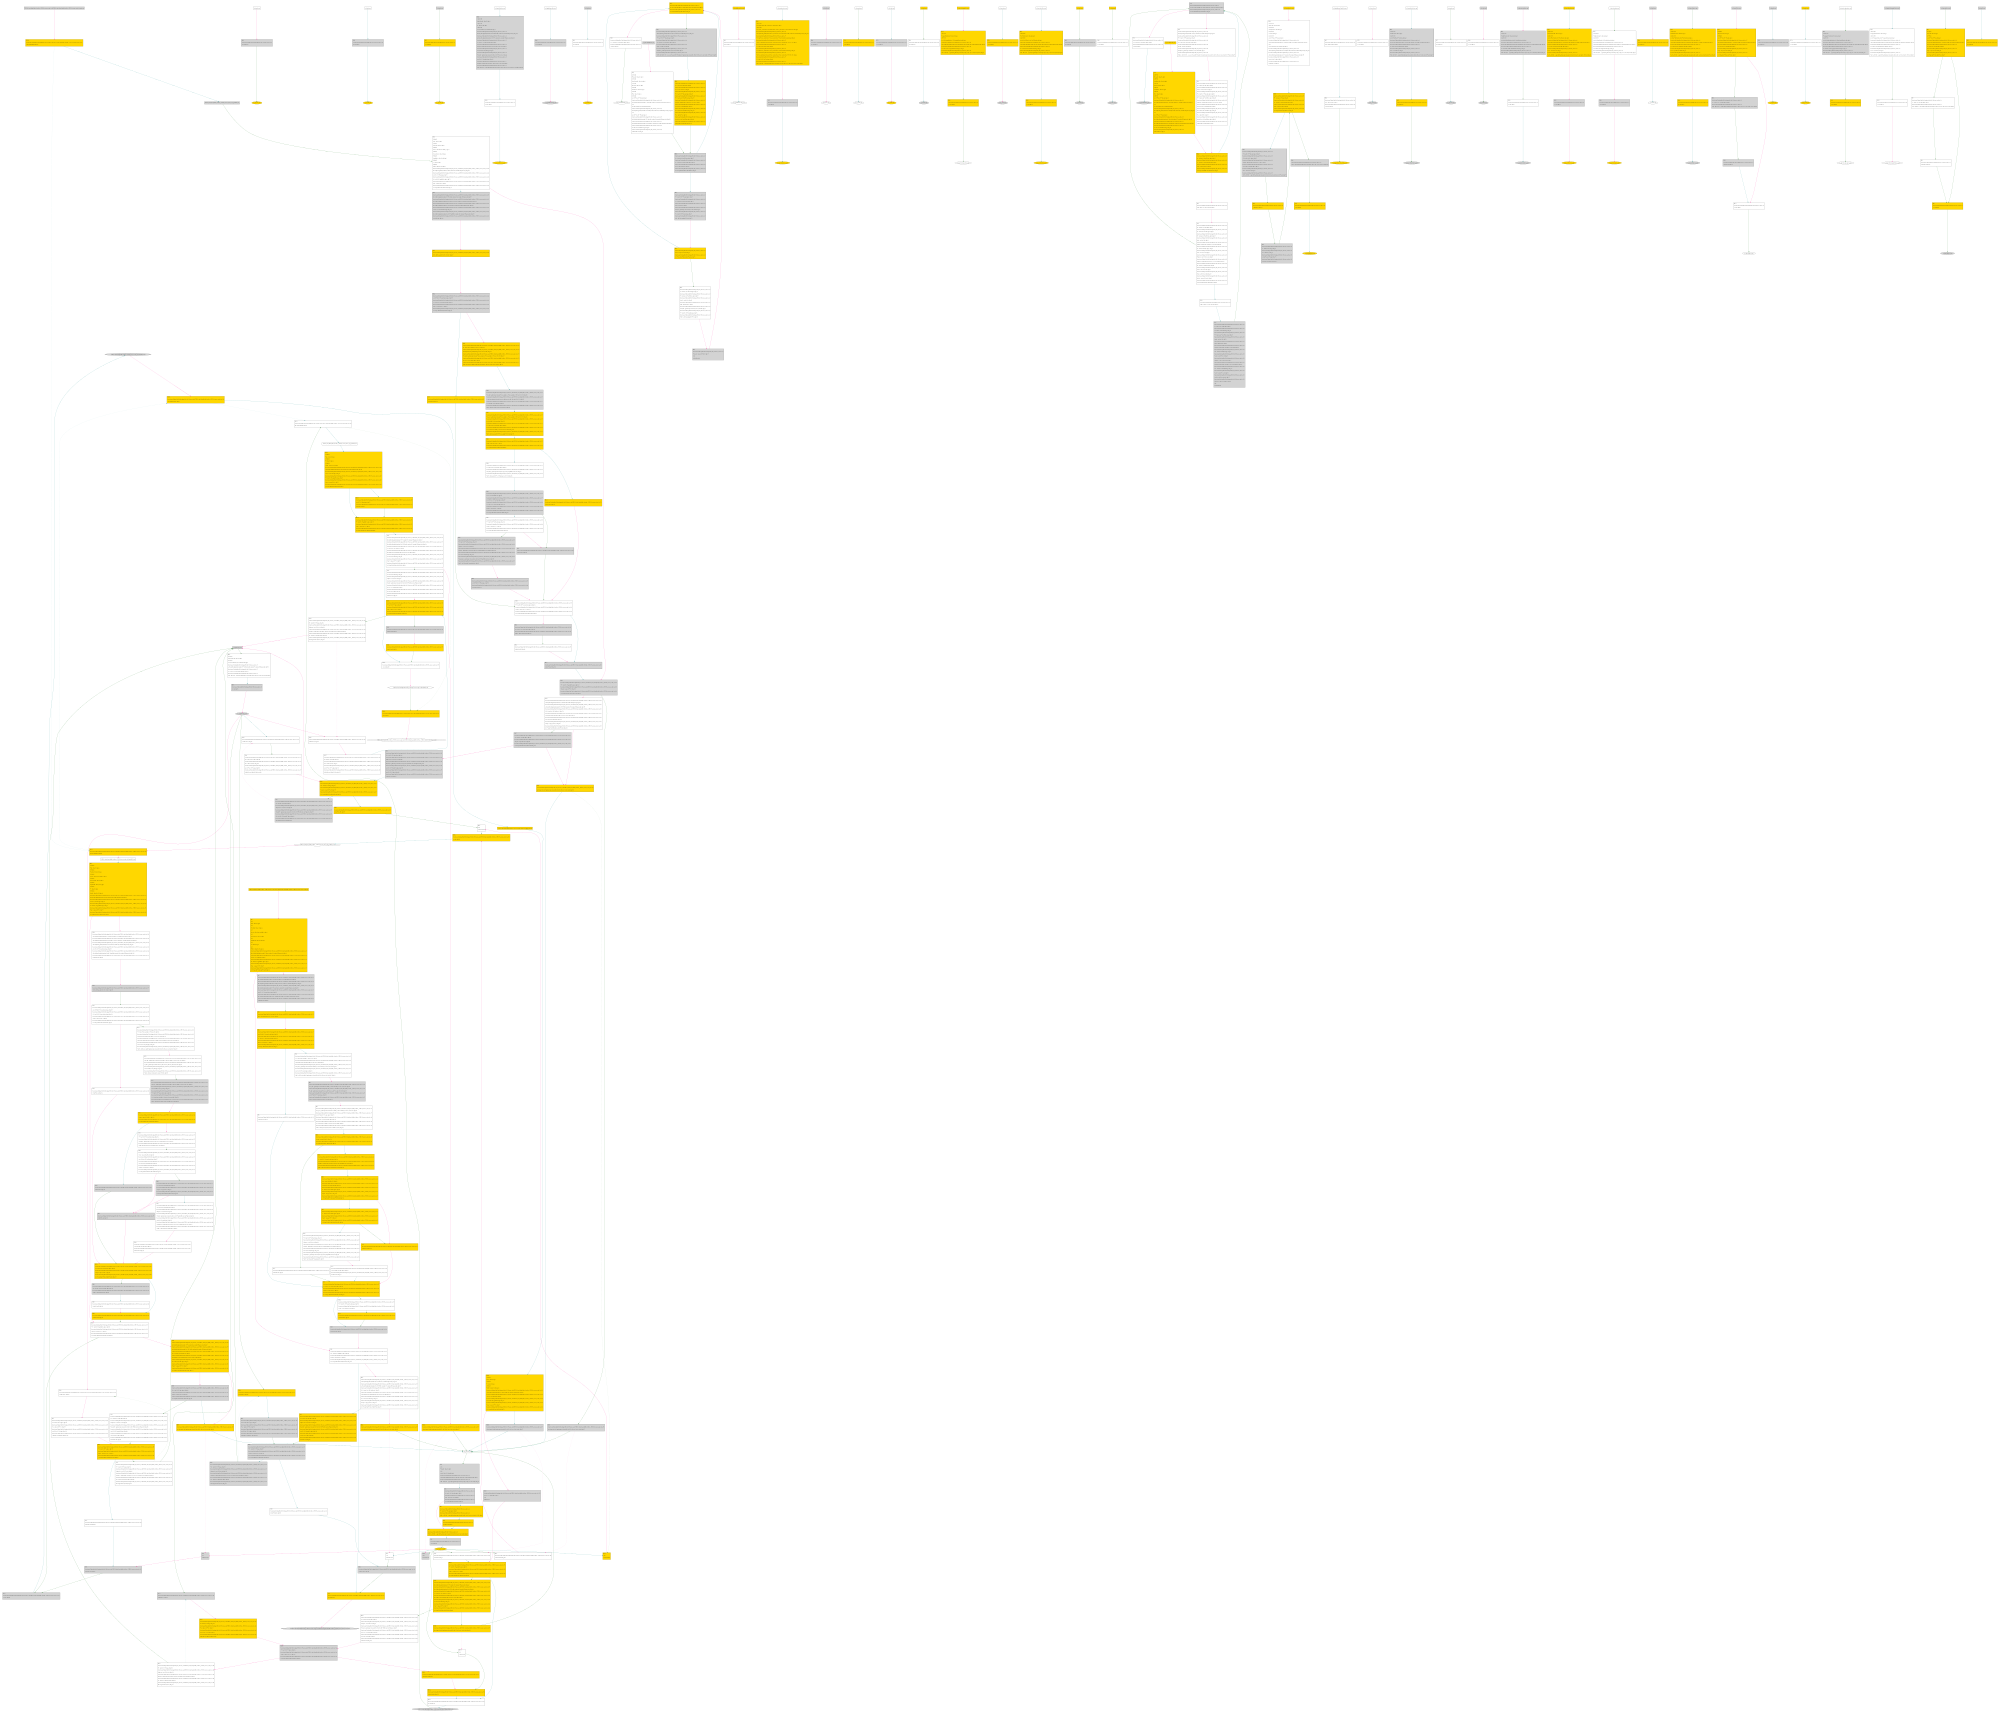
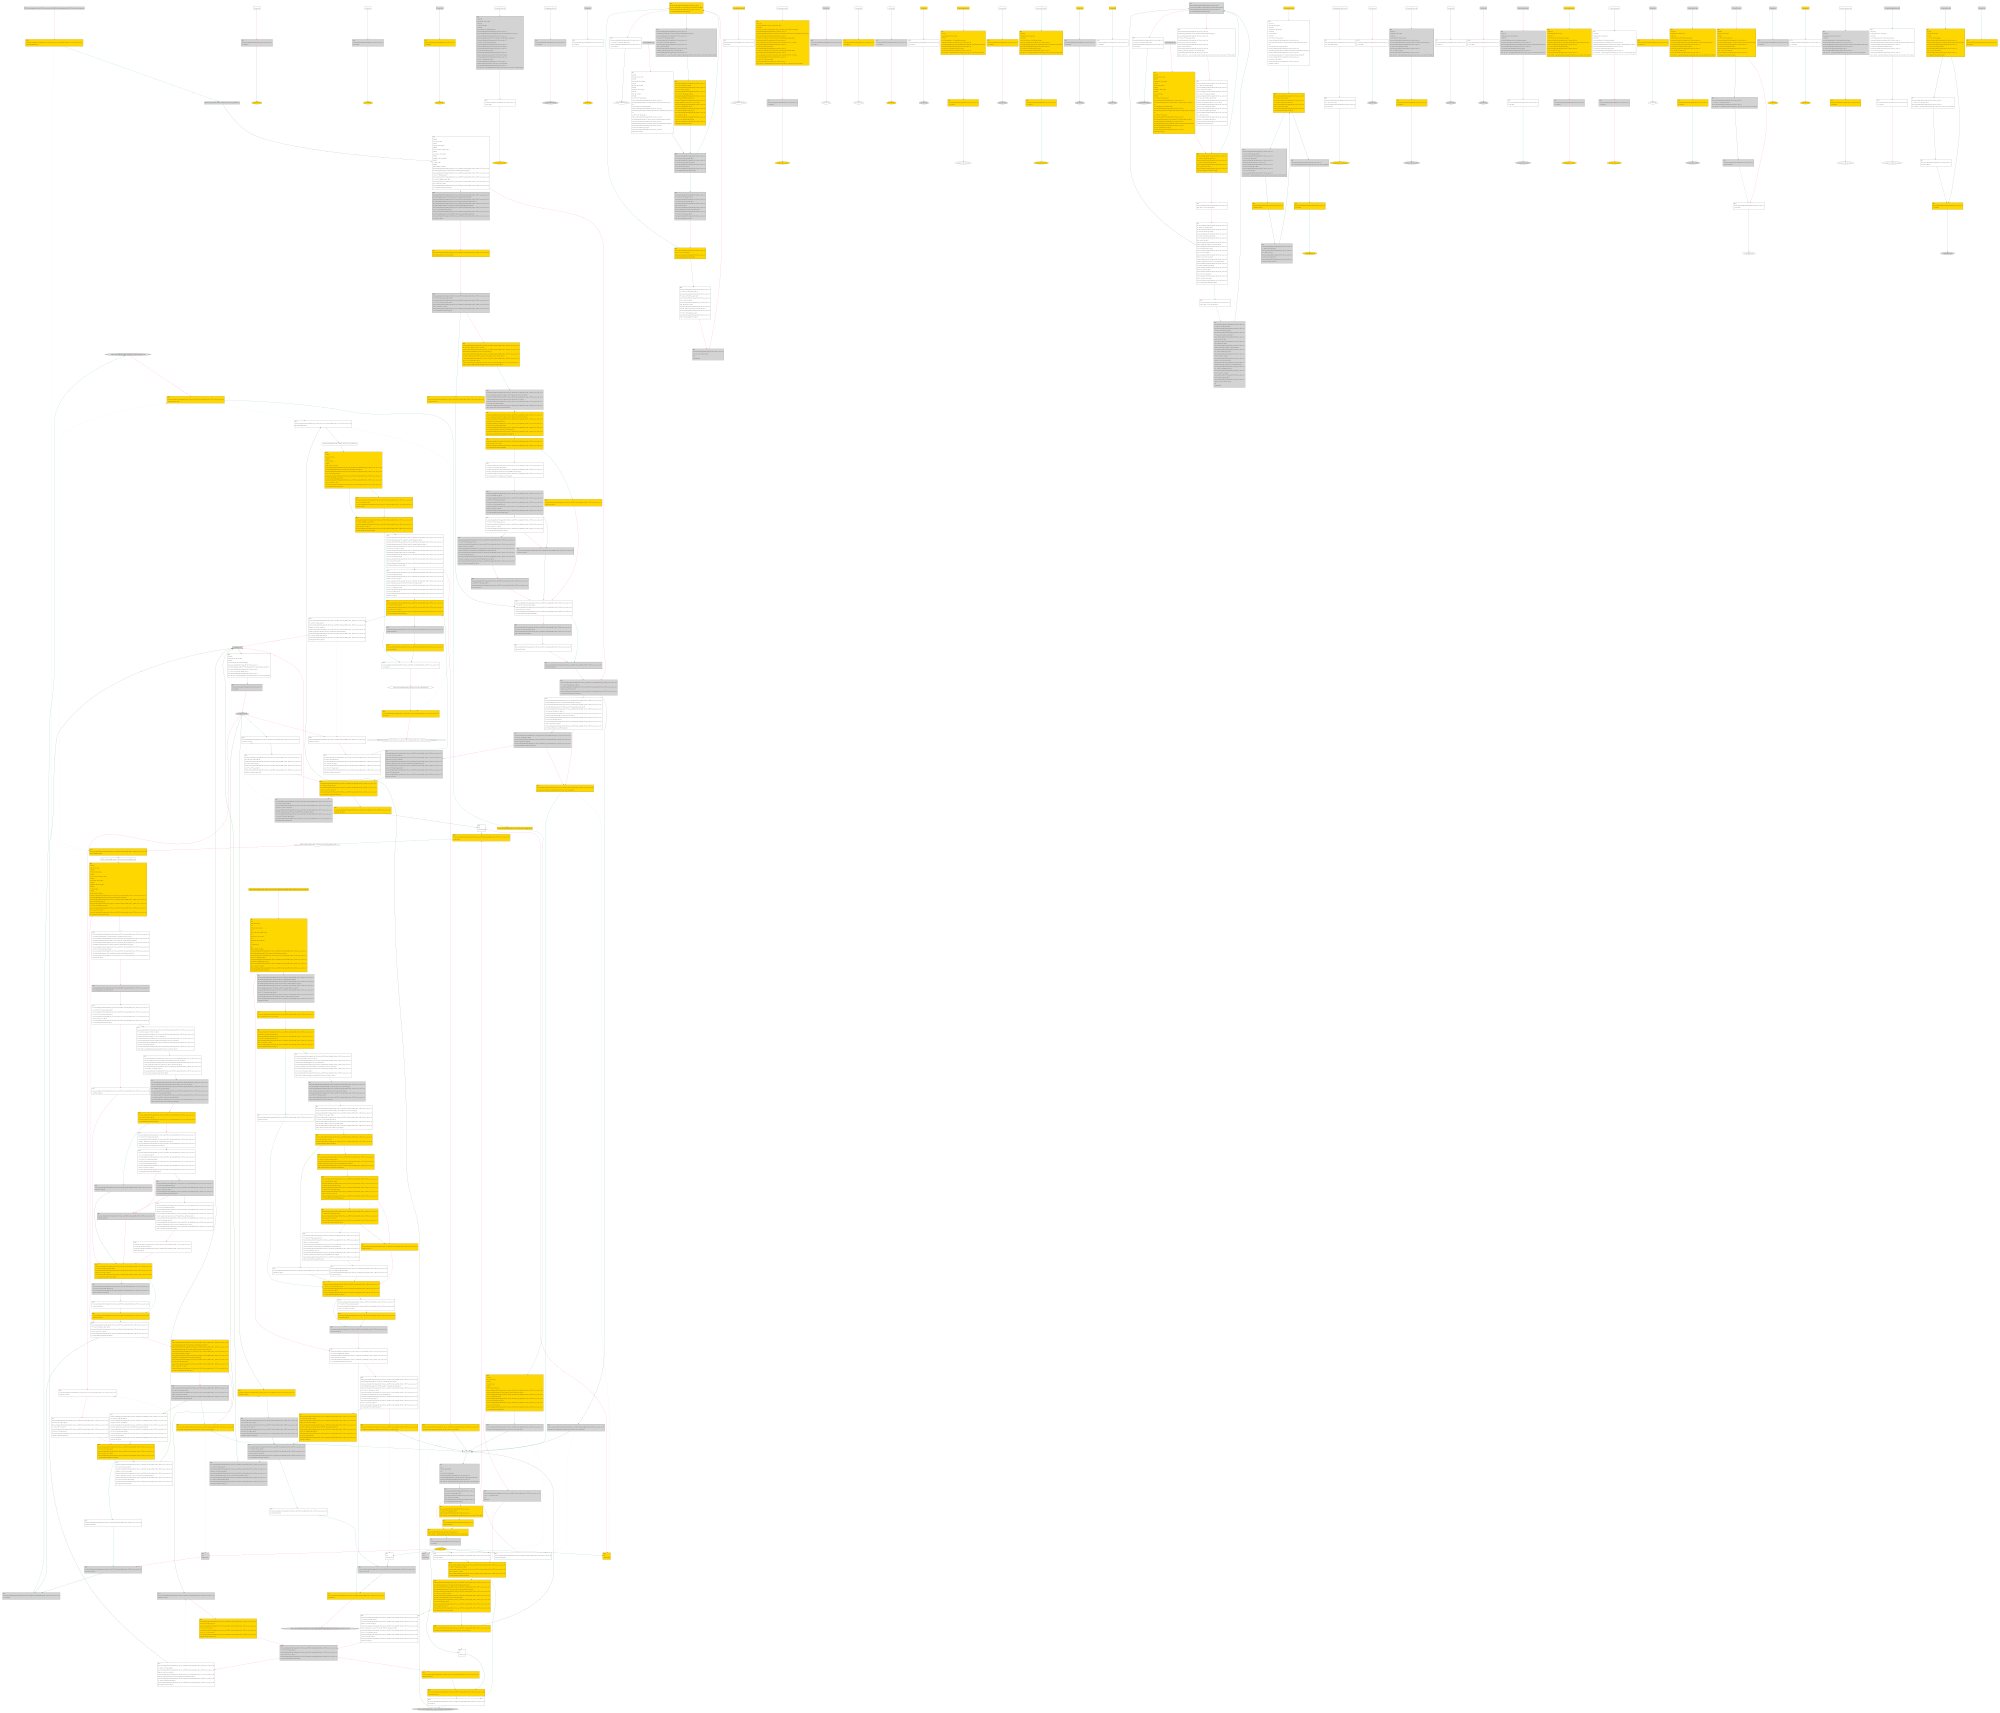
(1170, 43) -> (1170, 43)
